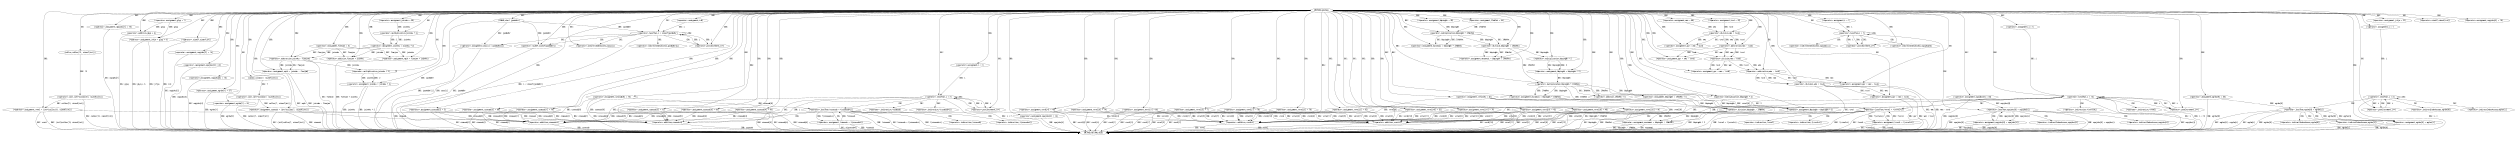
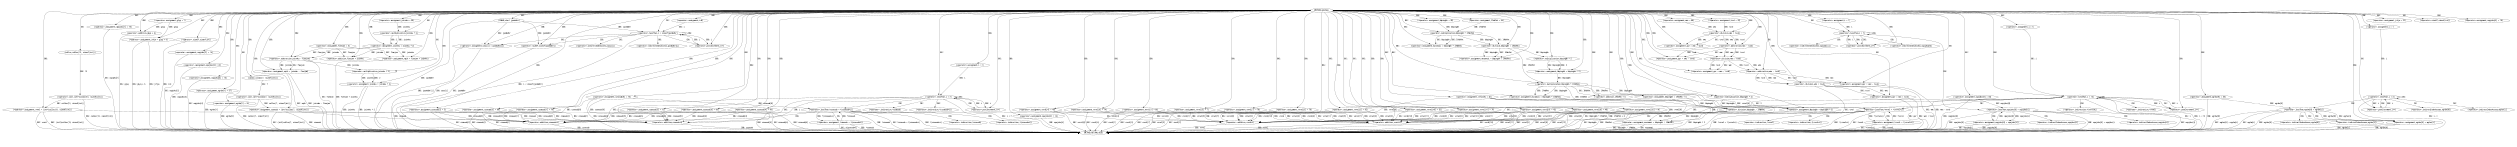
(926, 11) -> (897, 11)
none -> (1566, 127)
